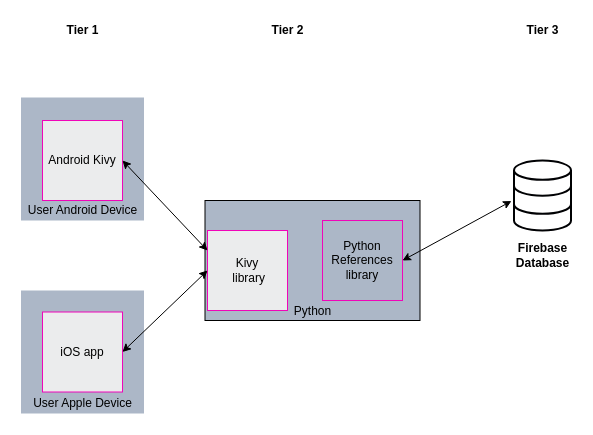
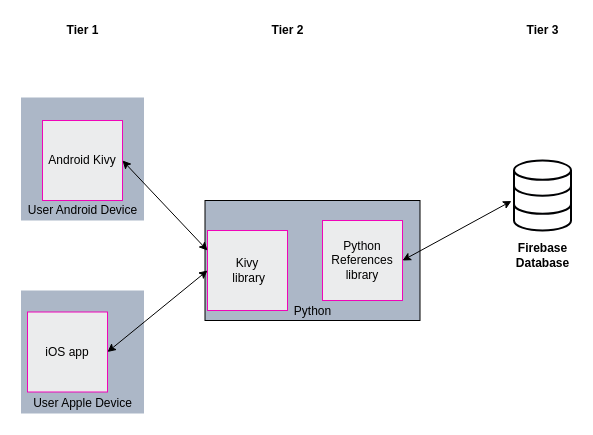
(363, 261) -> (363, 261)
(83, 352) -> (68, 352)
